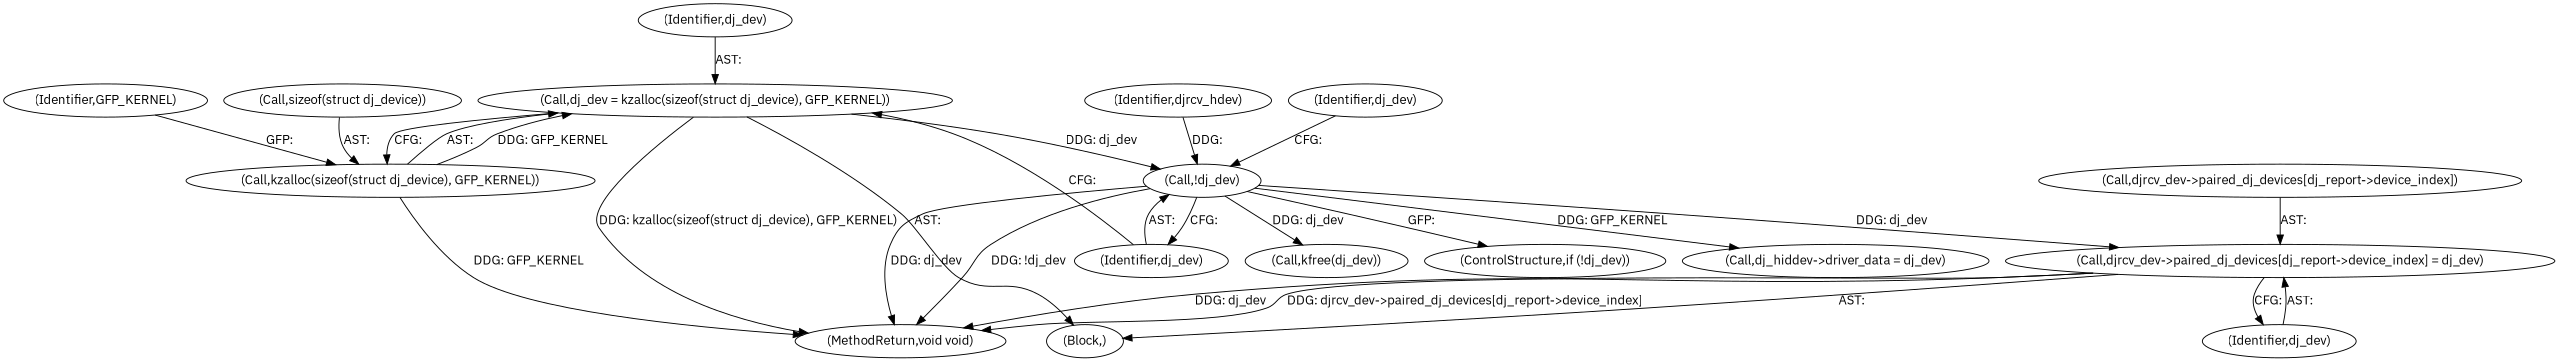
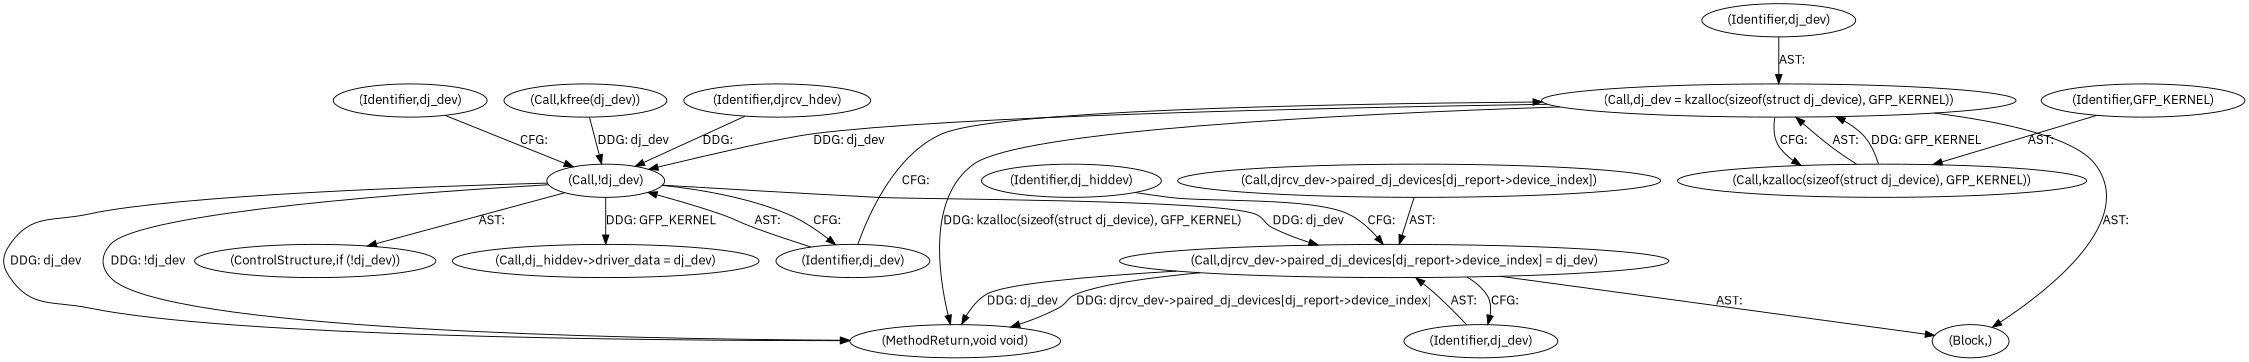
(343, 101) -> none
(281, 141) -> (2043, 141)
none -> (1071, 181)
(1260, 218) -> (594, 136)
(1423, 221) -> (493, 221)
(577, 309) -> none
